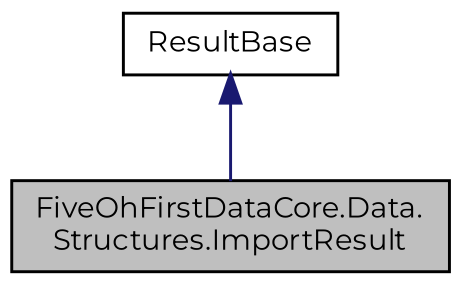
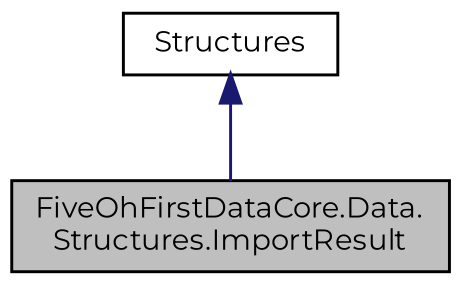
(231, 44) -> (231, 44)
